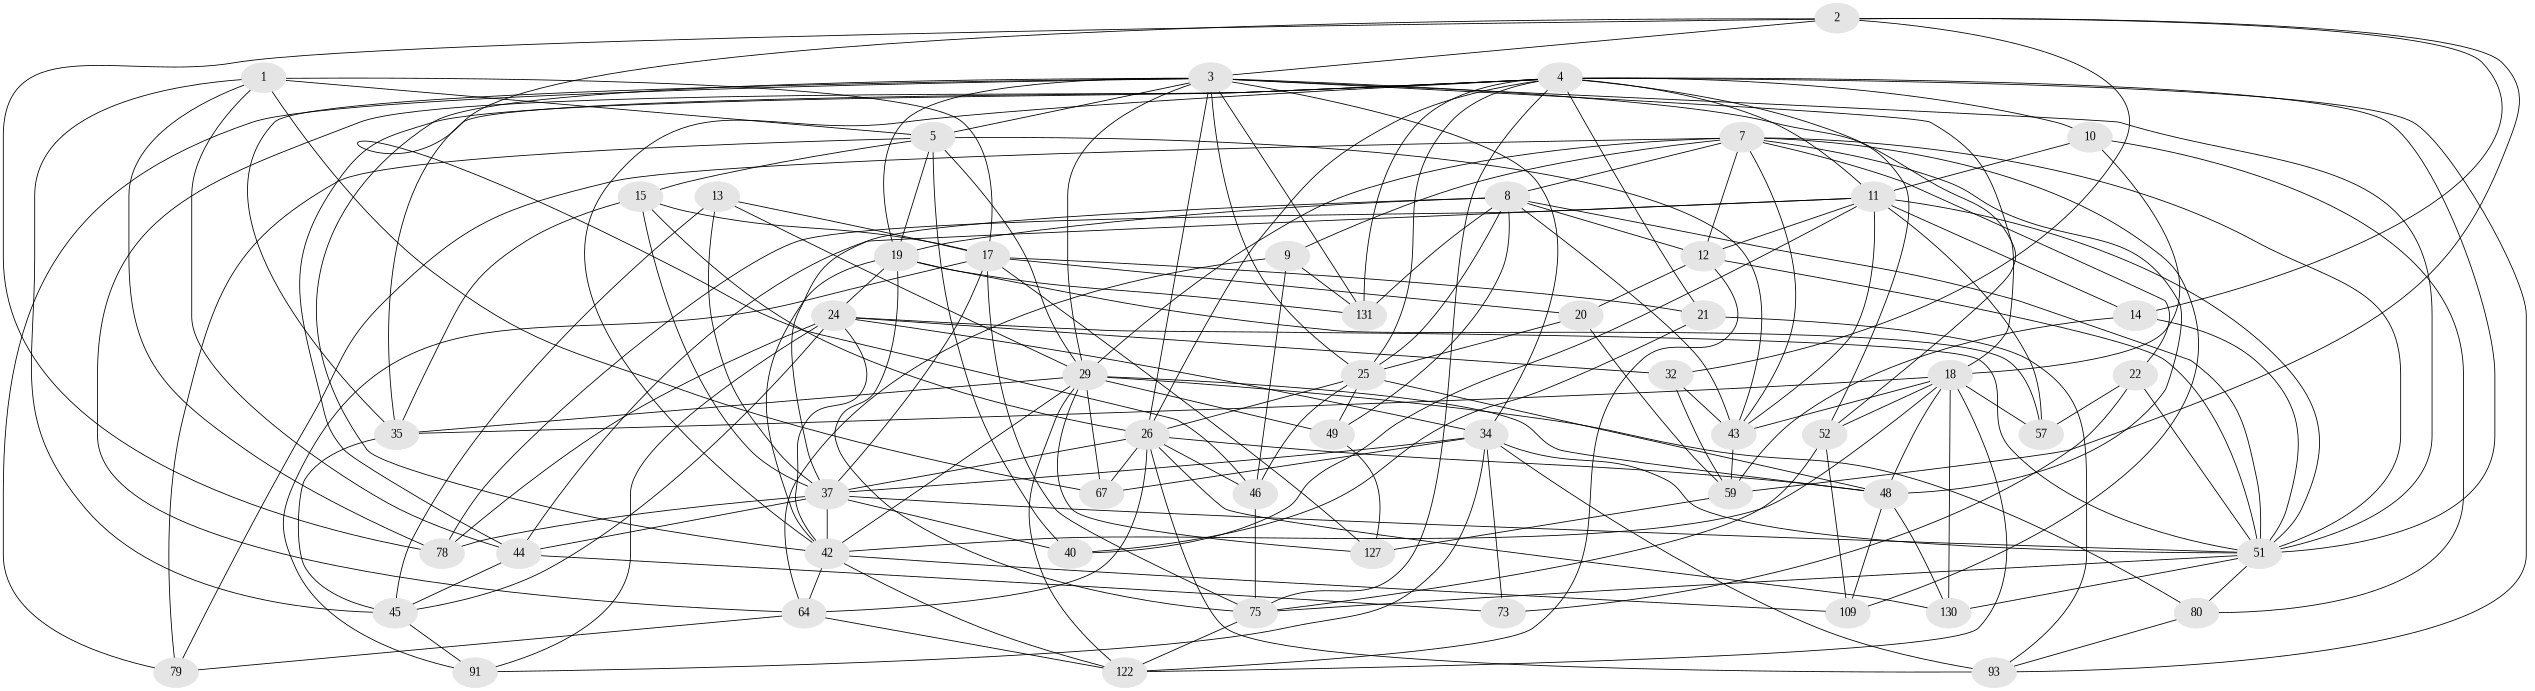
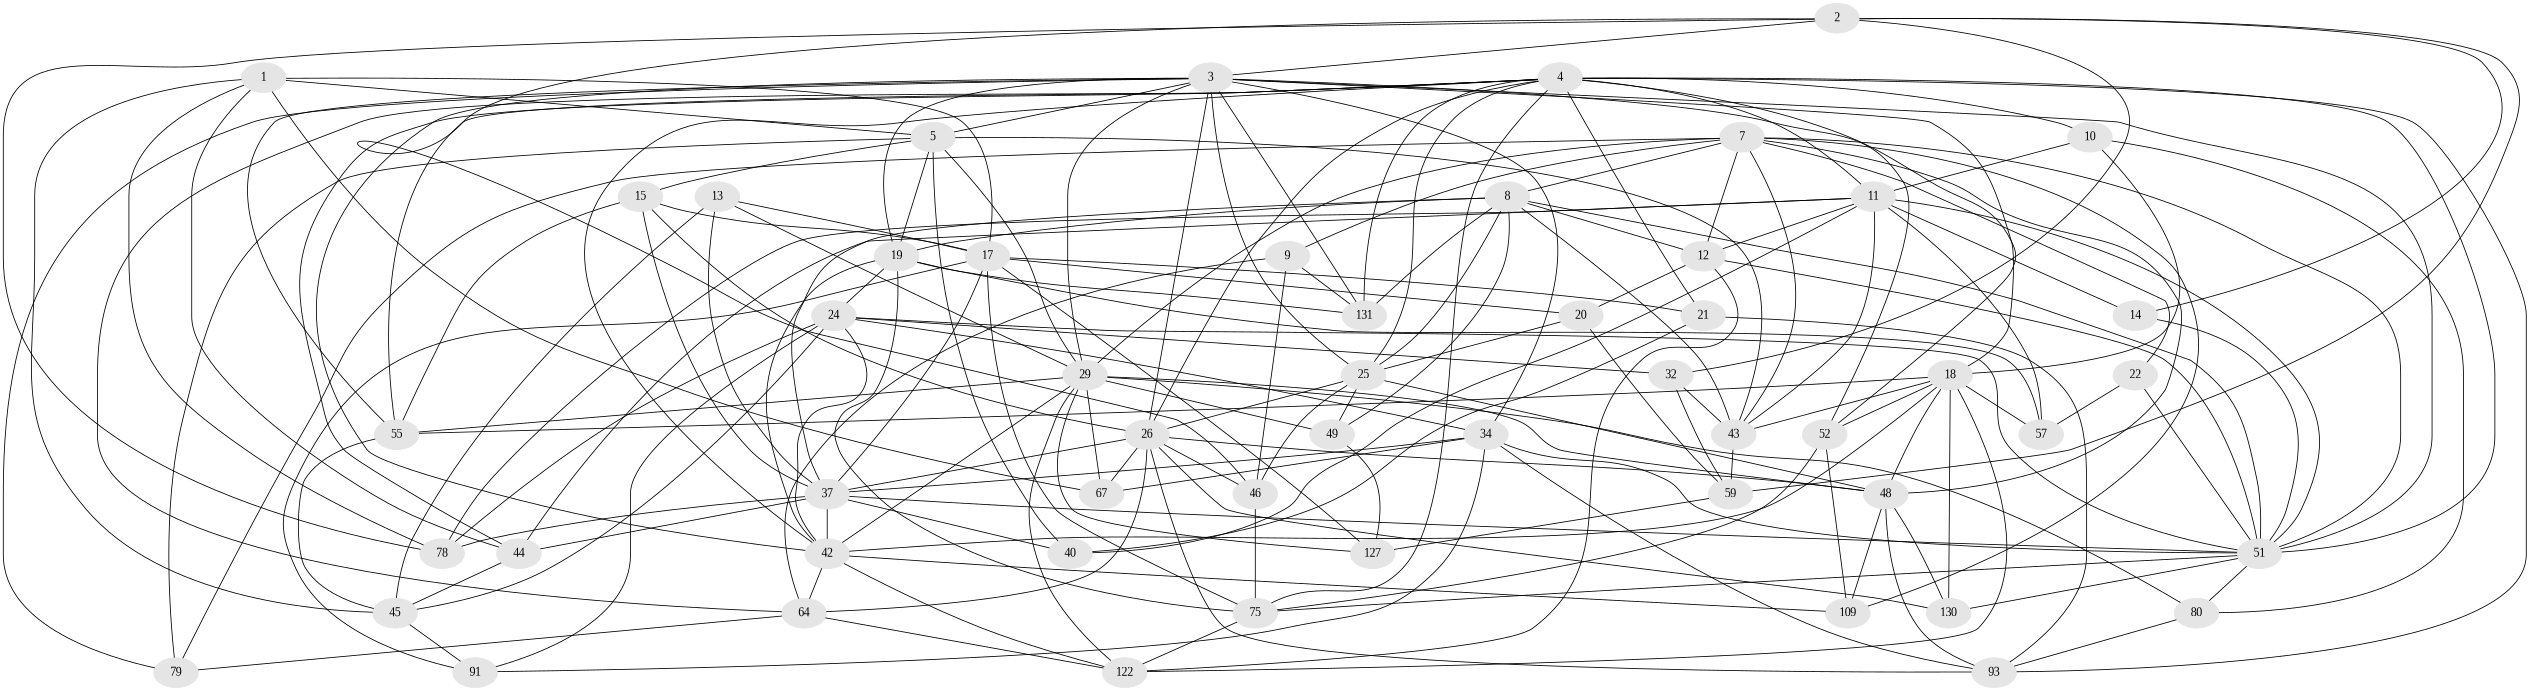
(1898, 365) -> none
(397, 435) -> (397, 435)
none -> (1909, 612)
(1503, 613) -> none
